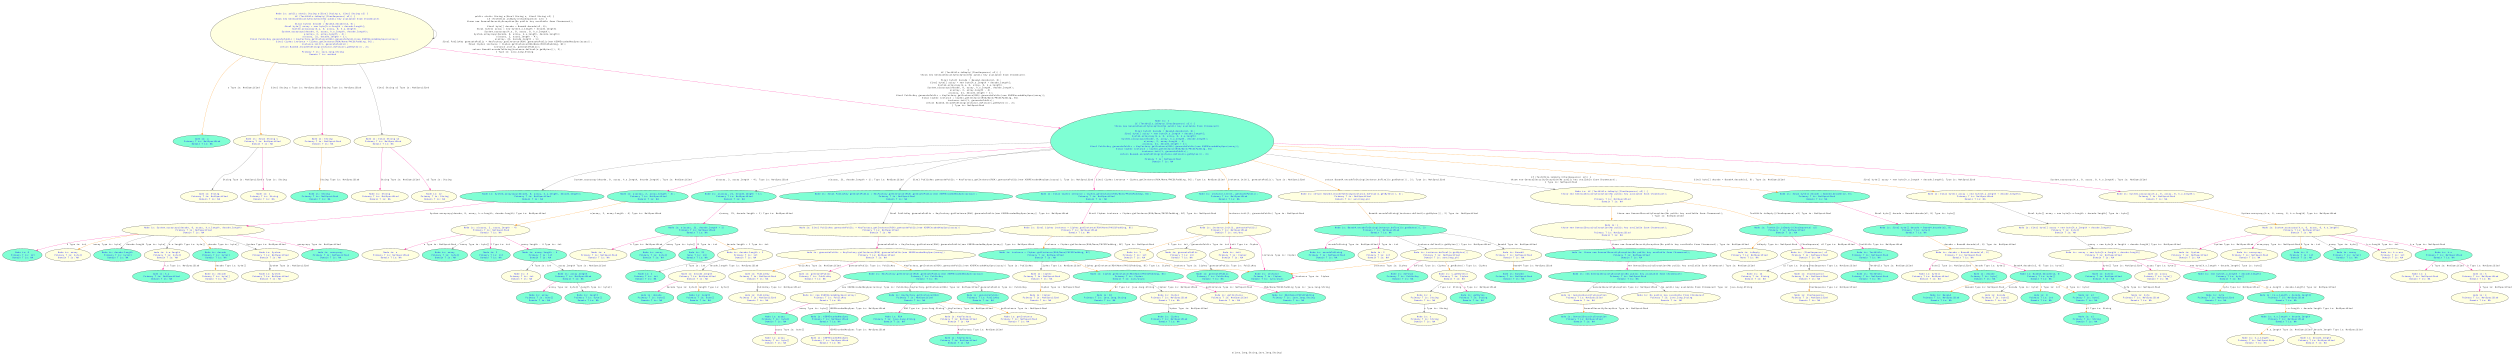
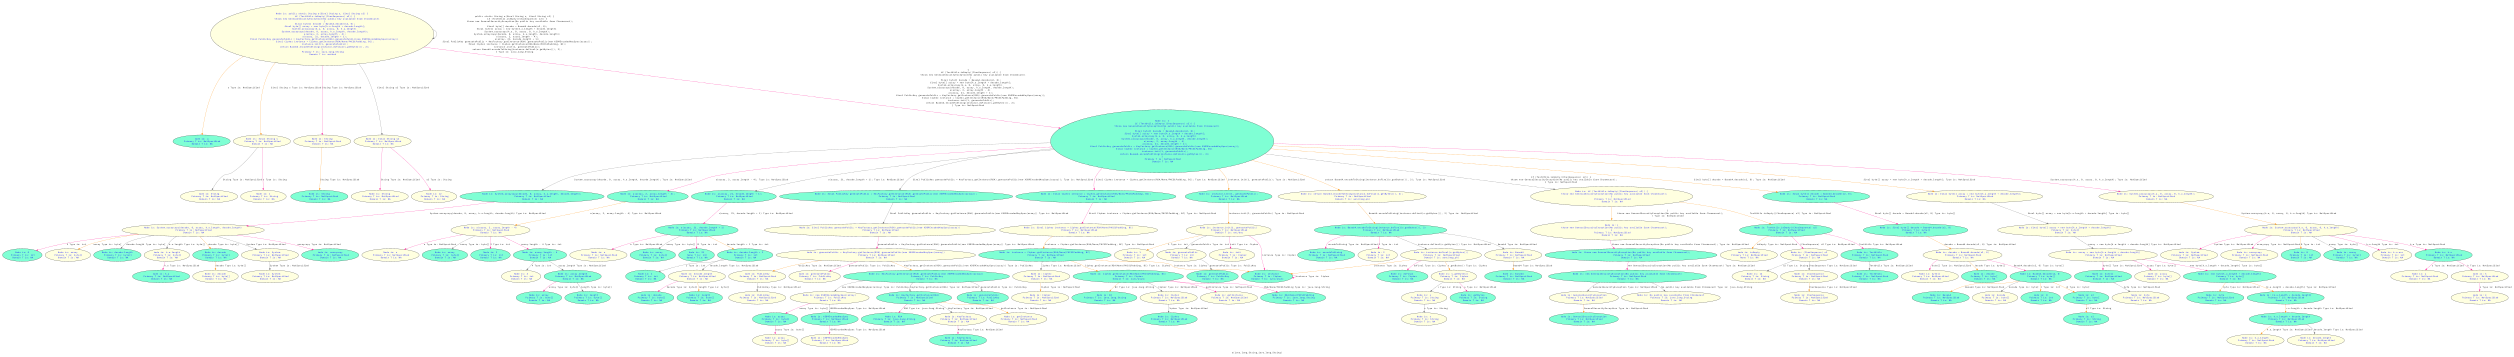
(745, 255) -> (745, 255)
(1402, 276) -> (1402, 276)
